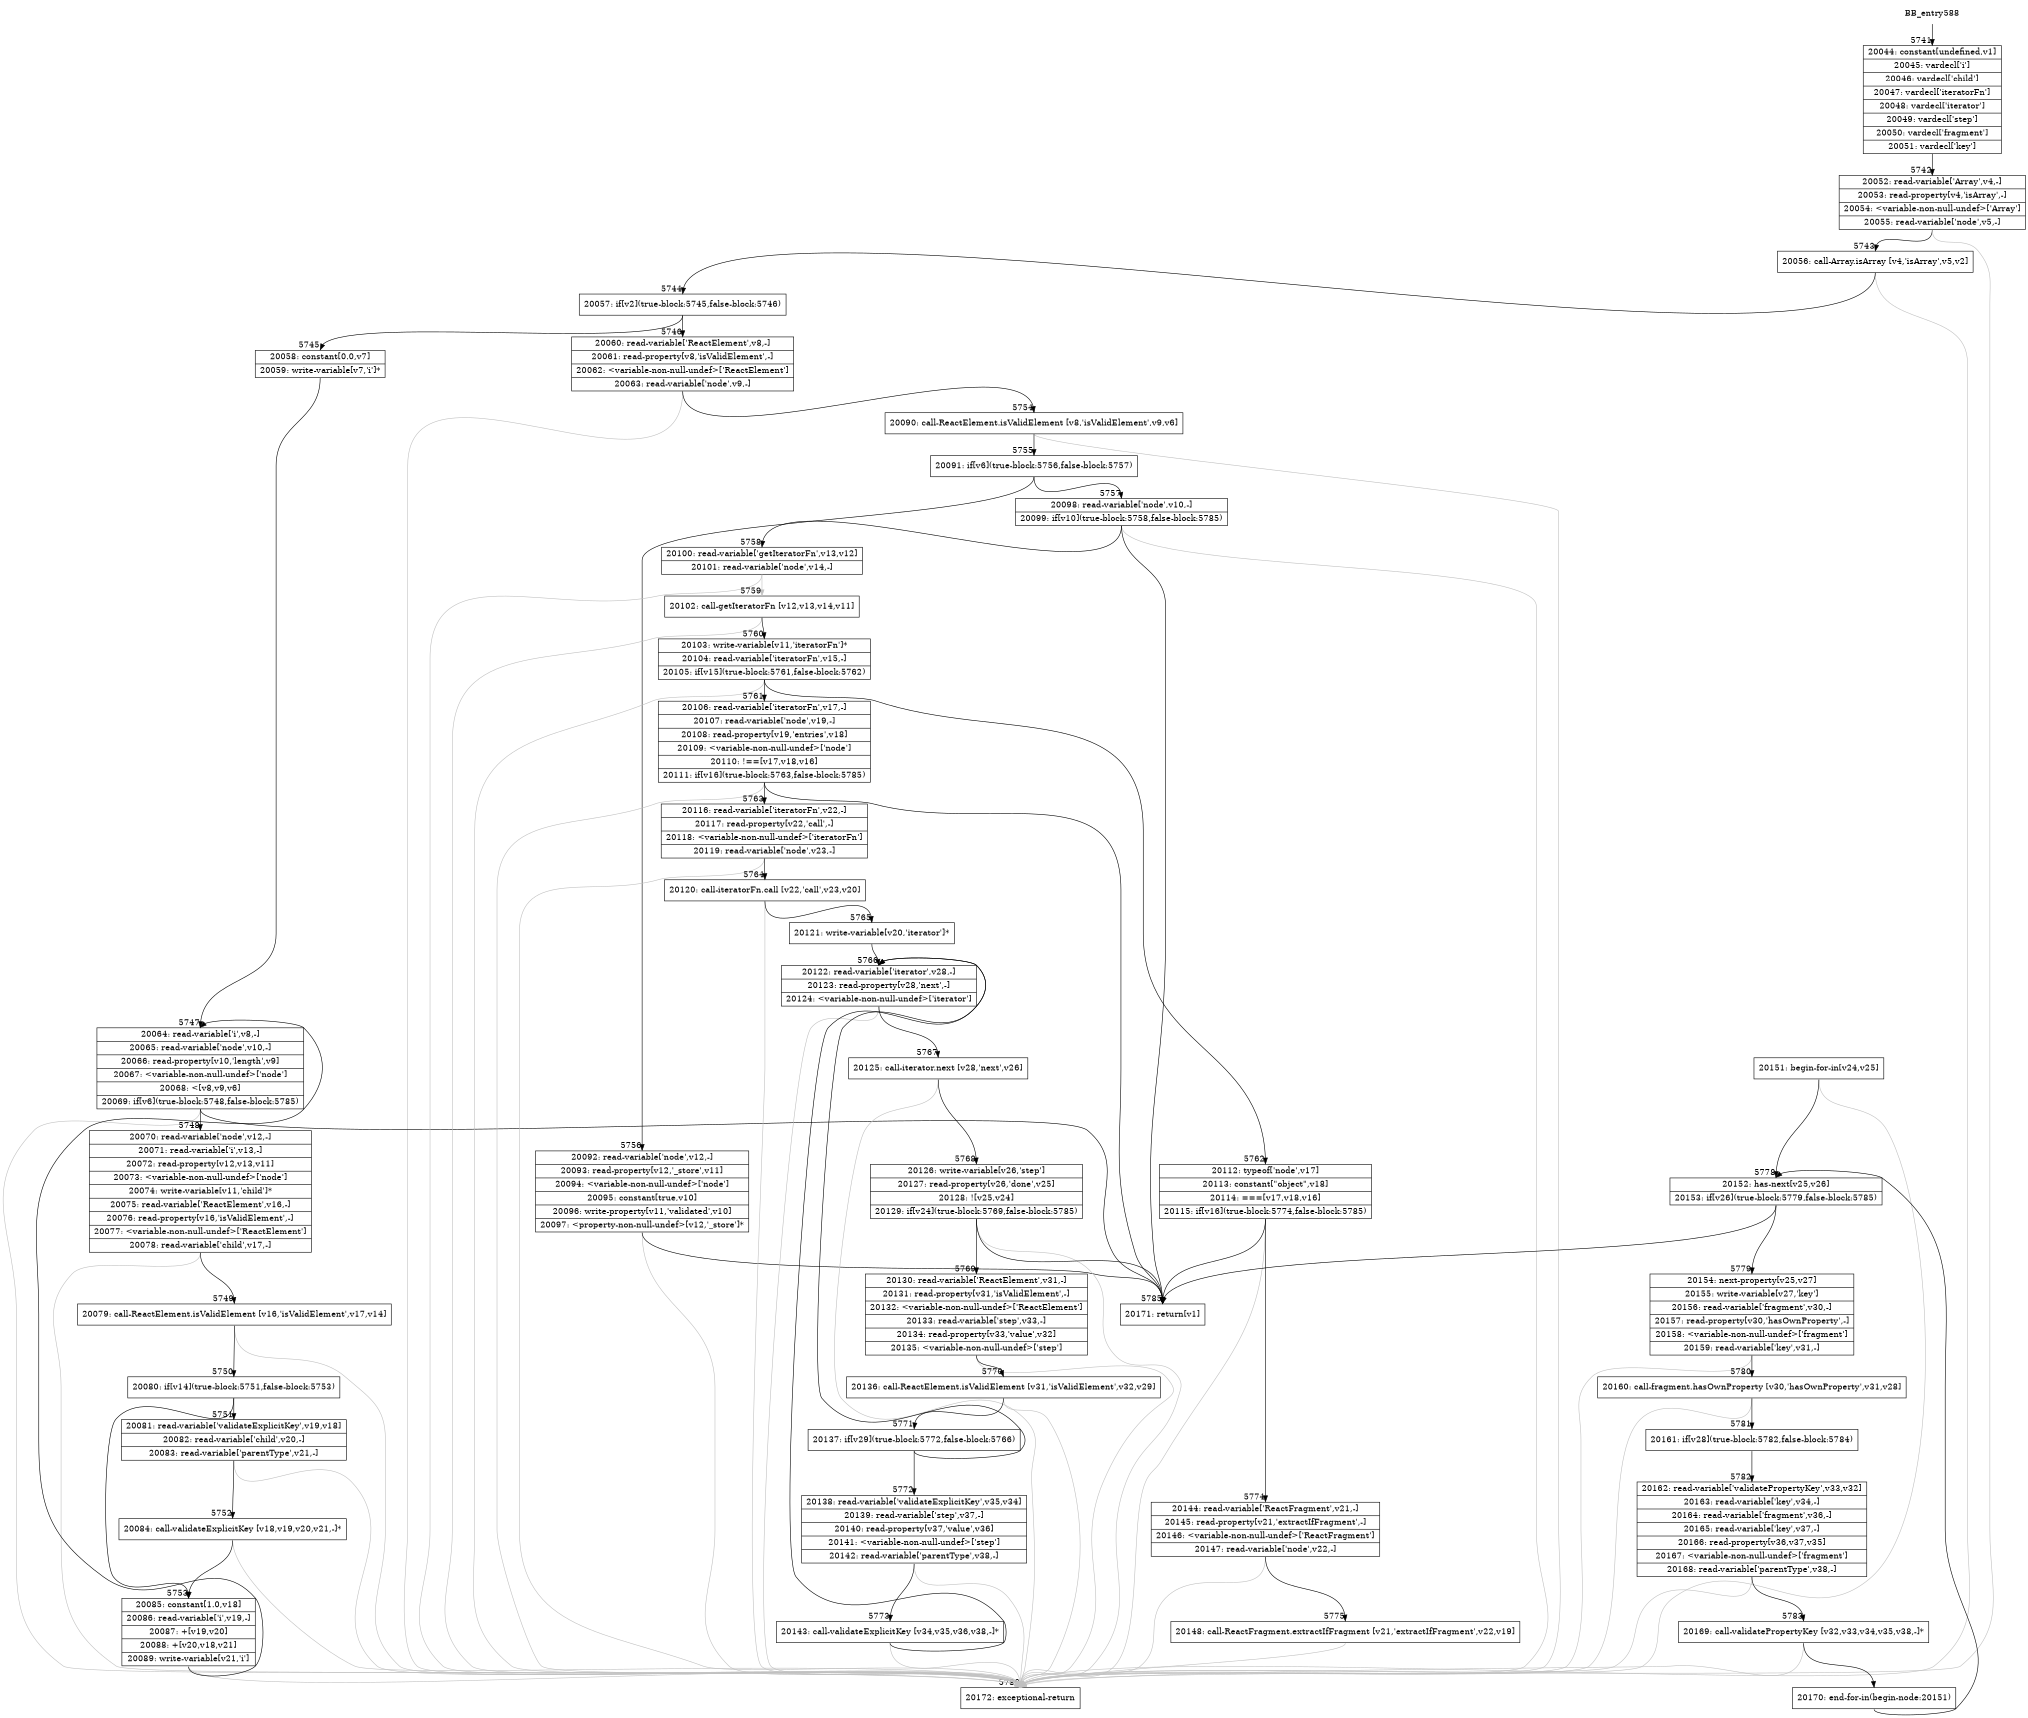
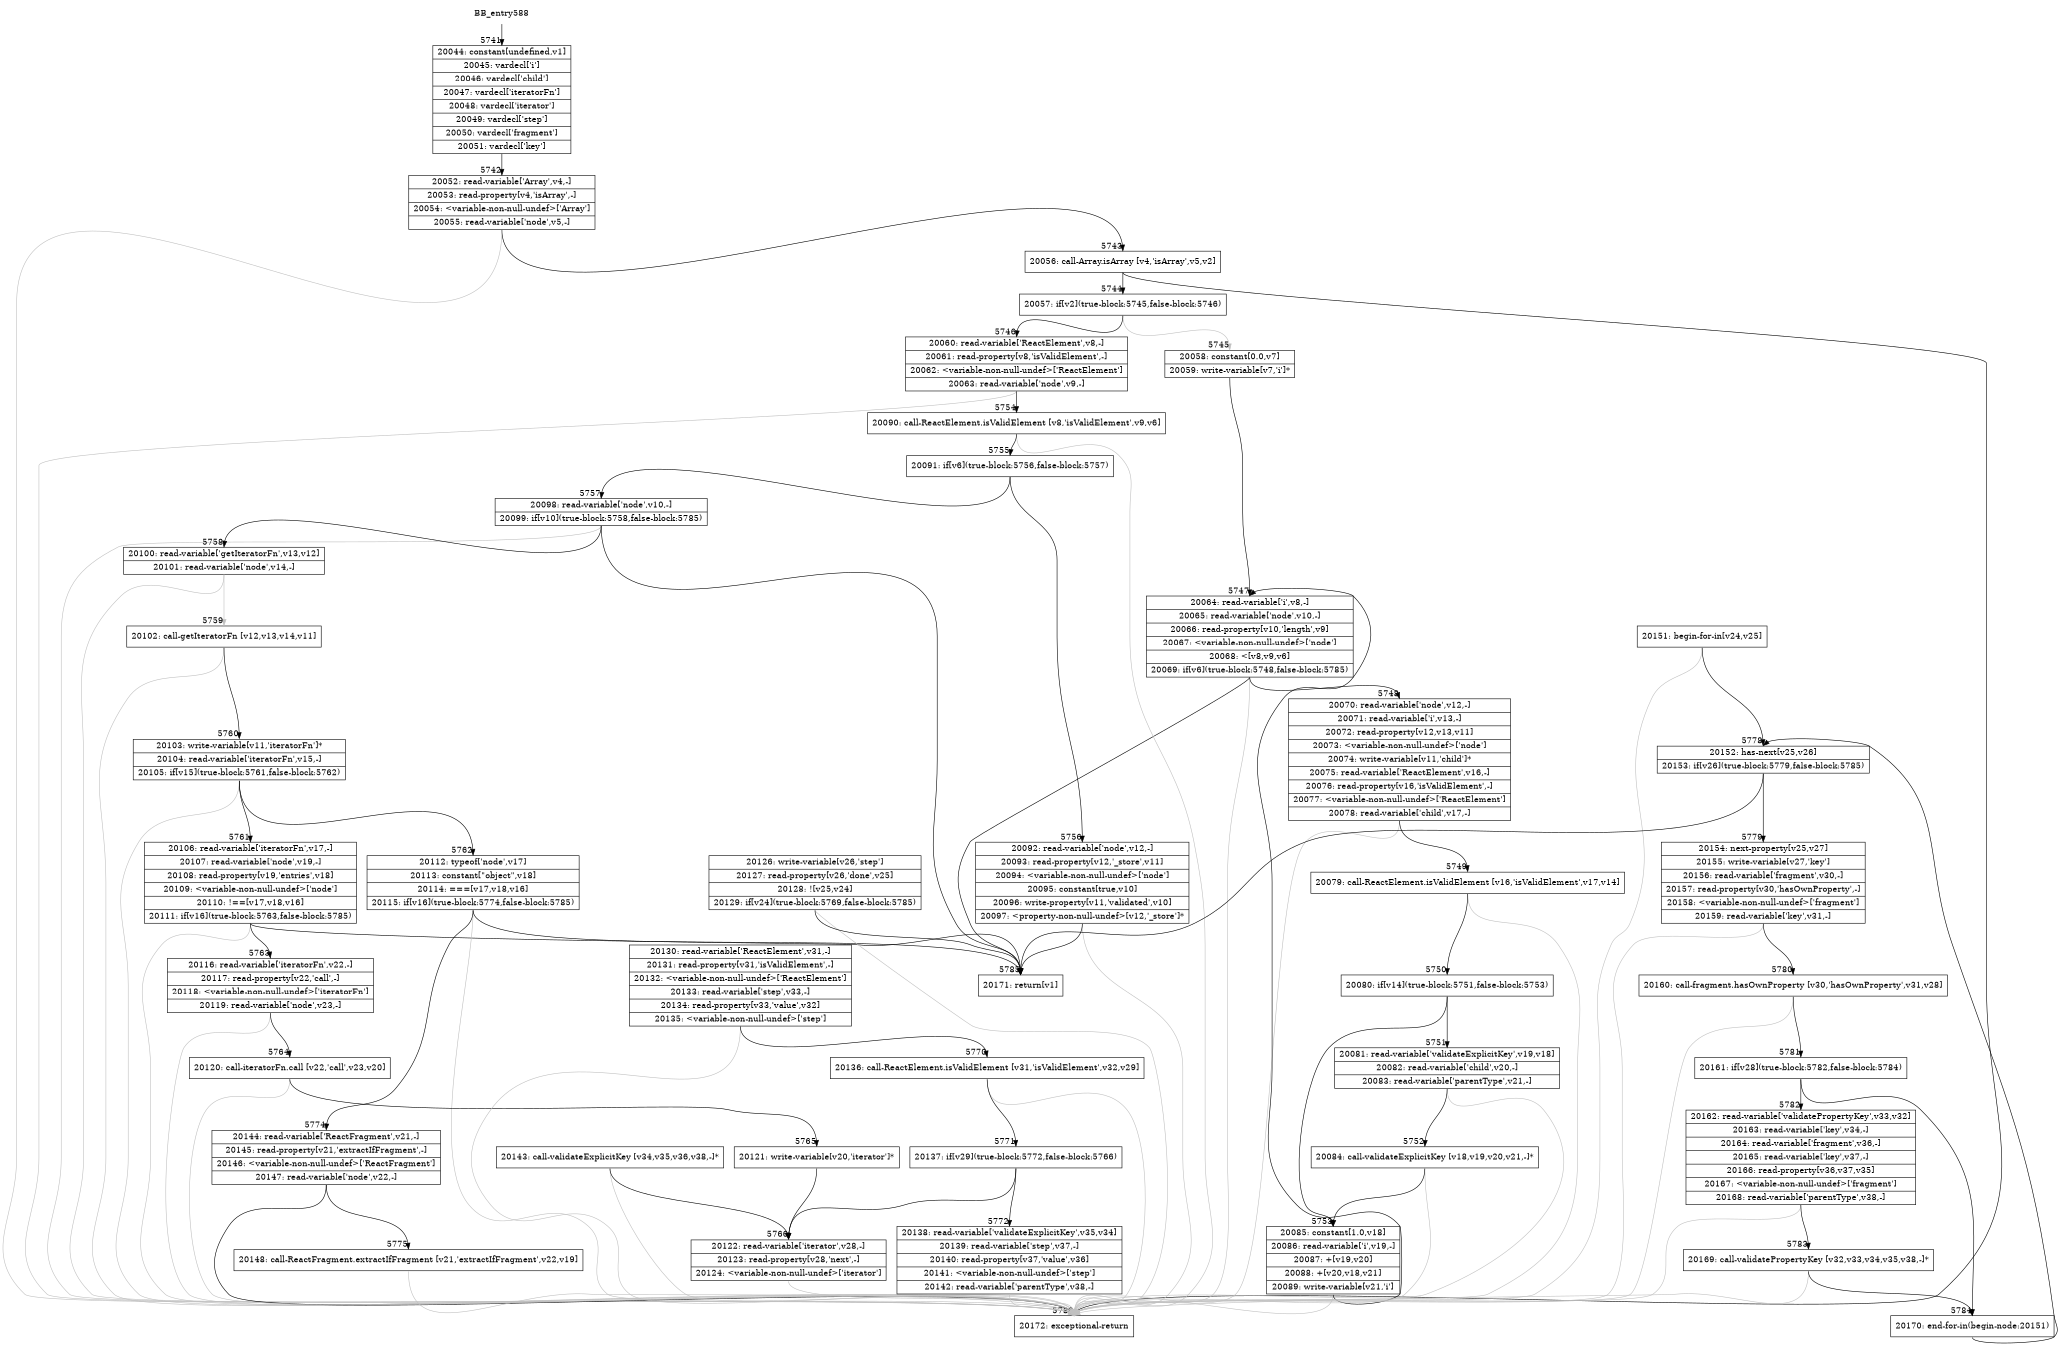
(504, 333) -> (1173, 333)
(938, 1068) -> none
none -> (1945, 1139)
(976, 1243) -> none
(1968, 1407) -> (1987, 836)
(904, 1590) -> none
(1154, 1634) -> (554, 1302)
